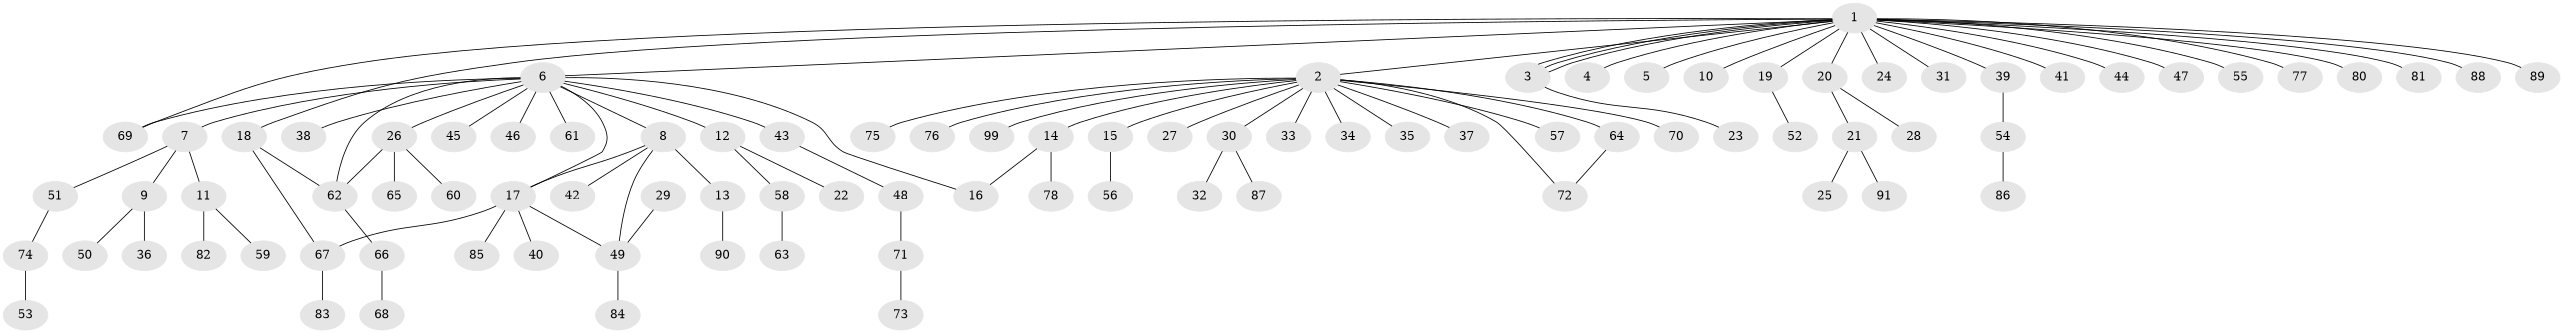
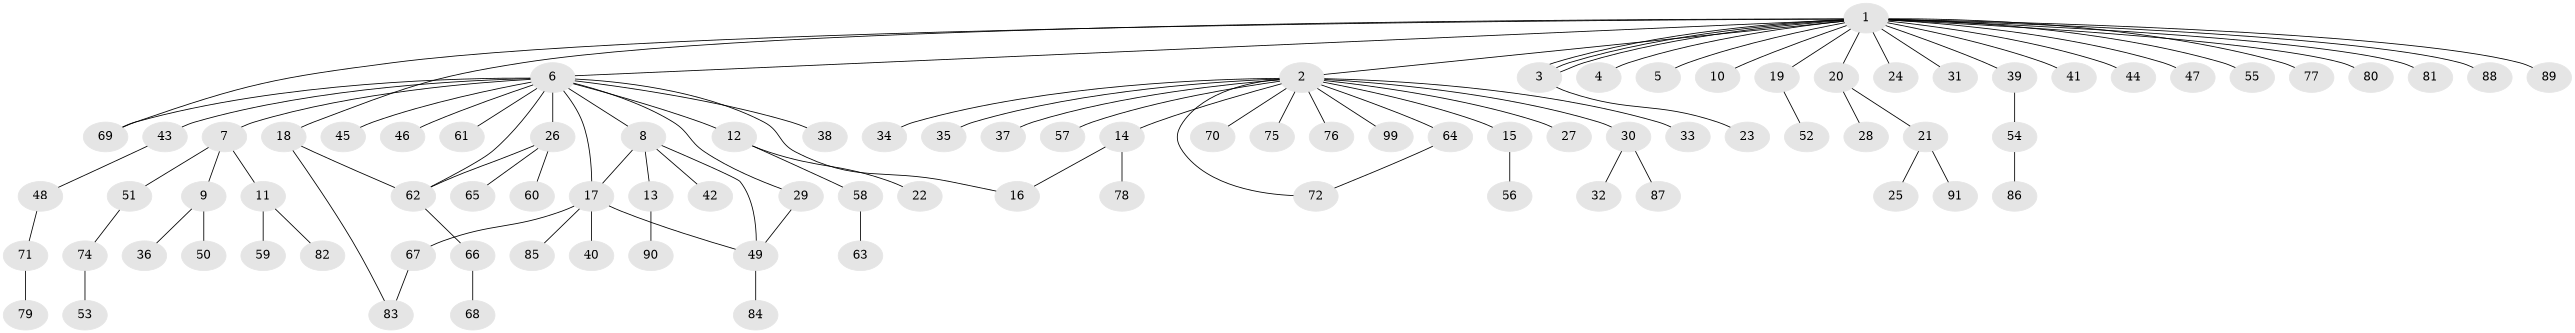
none -> (682, 129)
(283, 196) -> (342, 224)
(901, 315) -> (26, 315)
